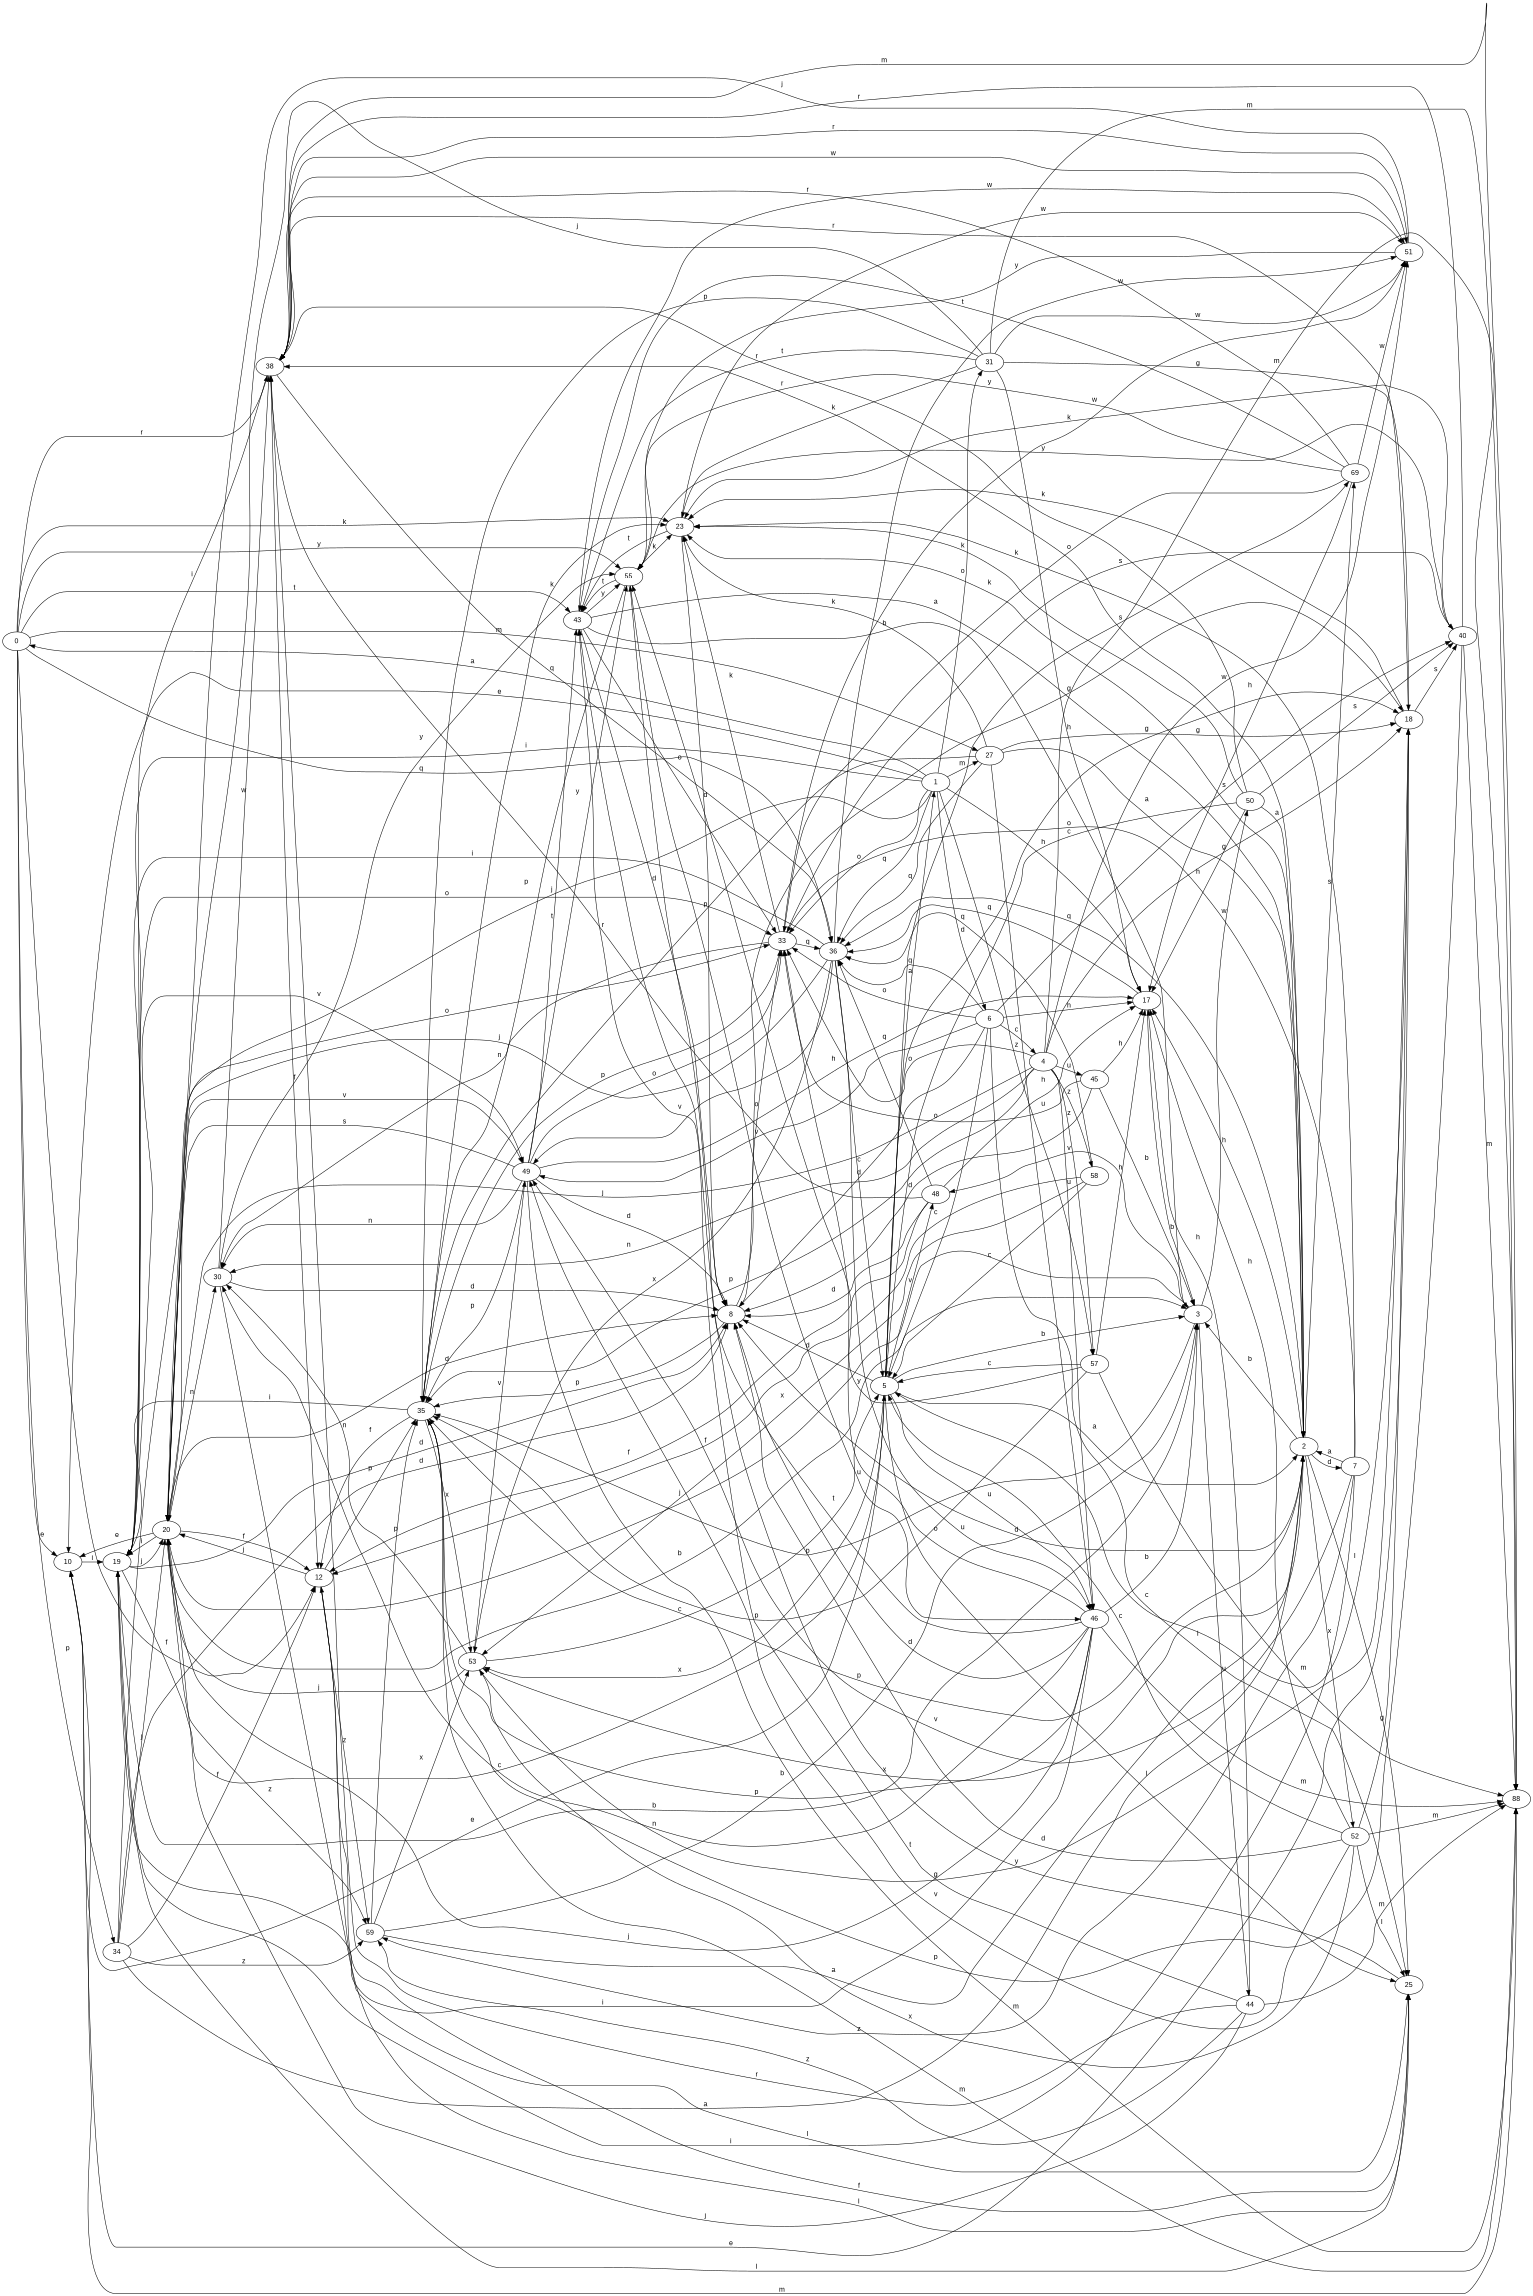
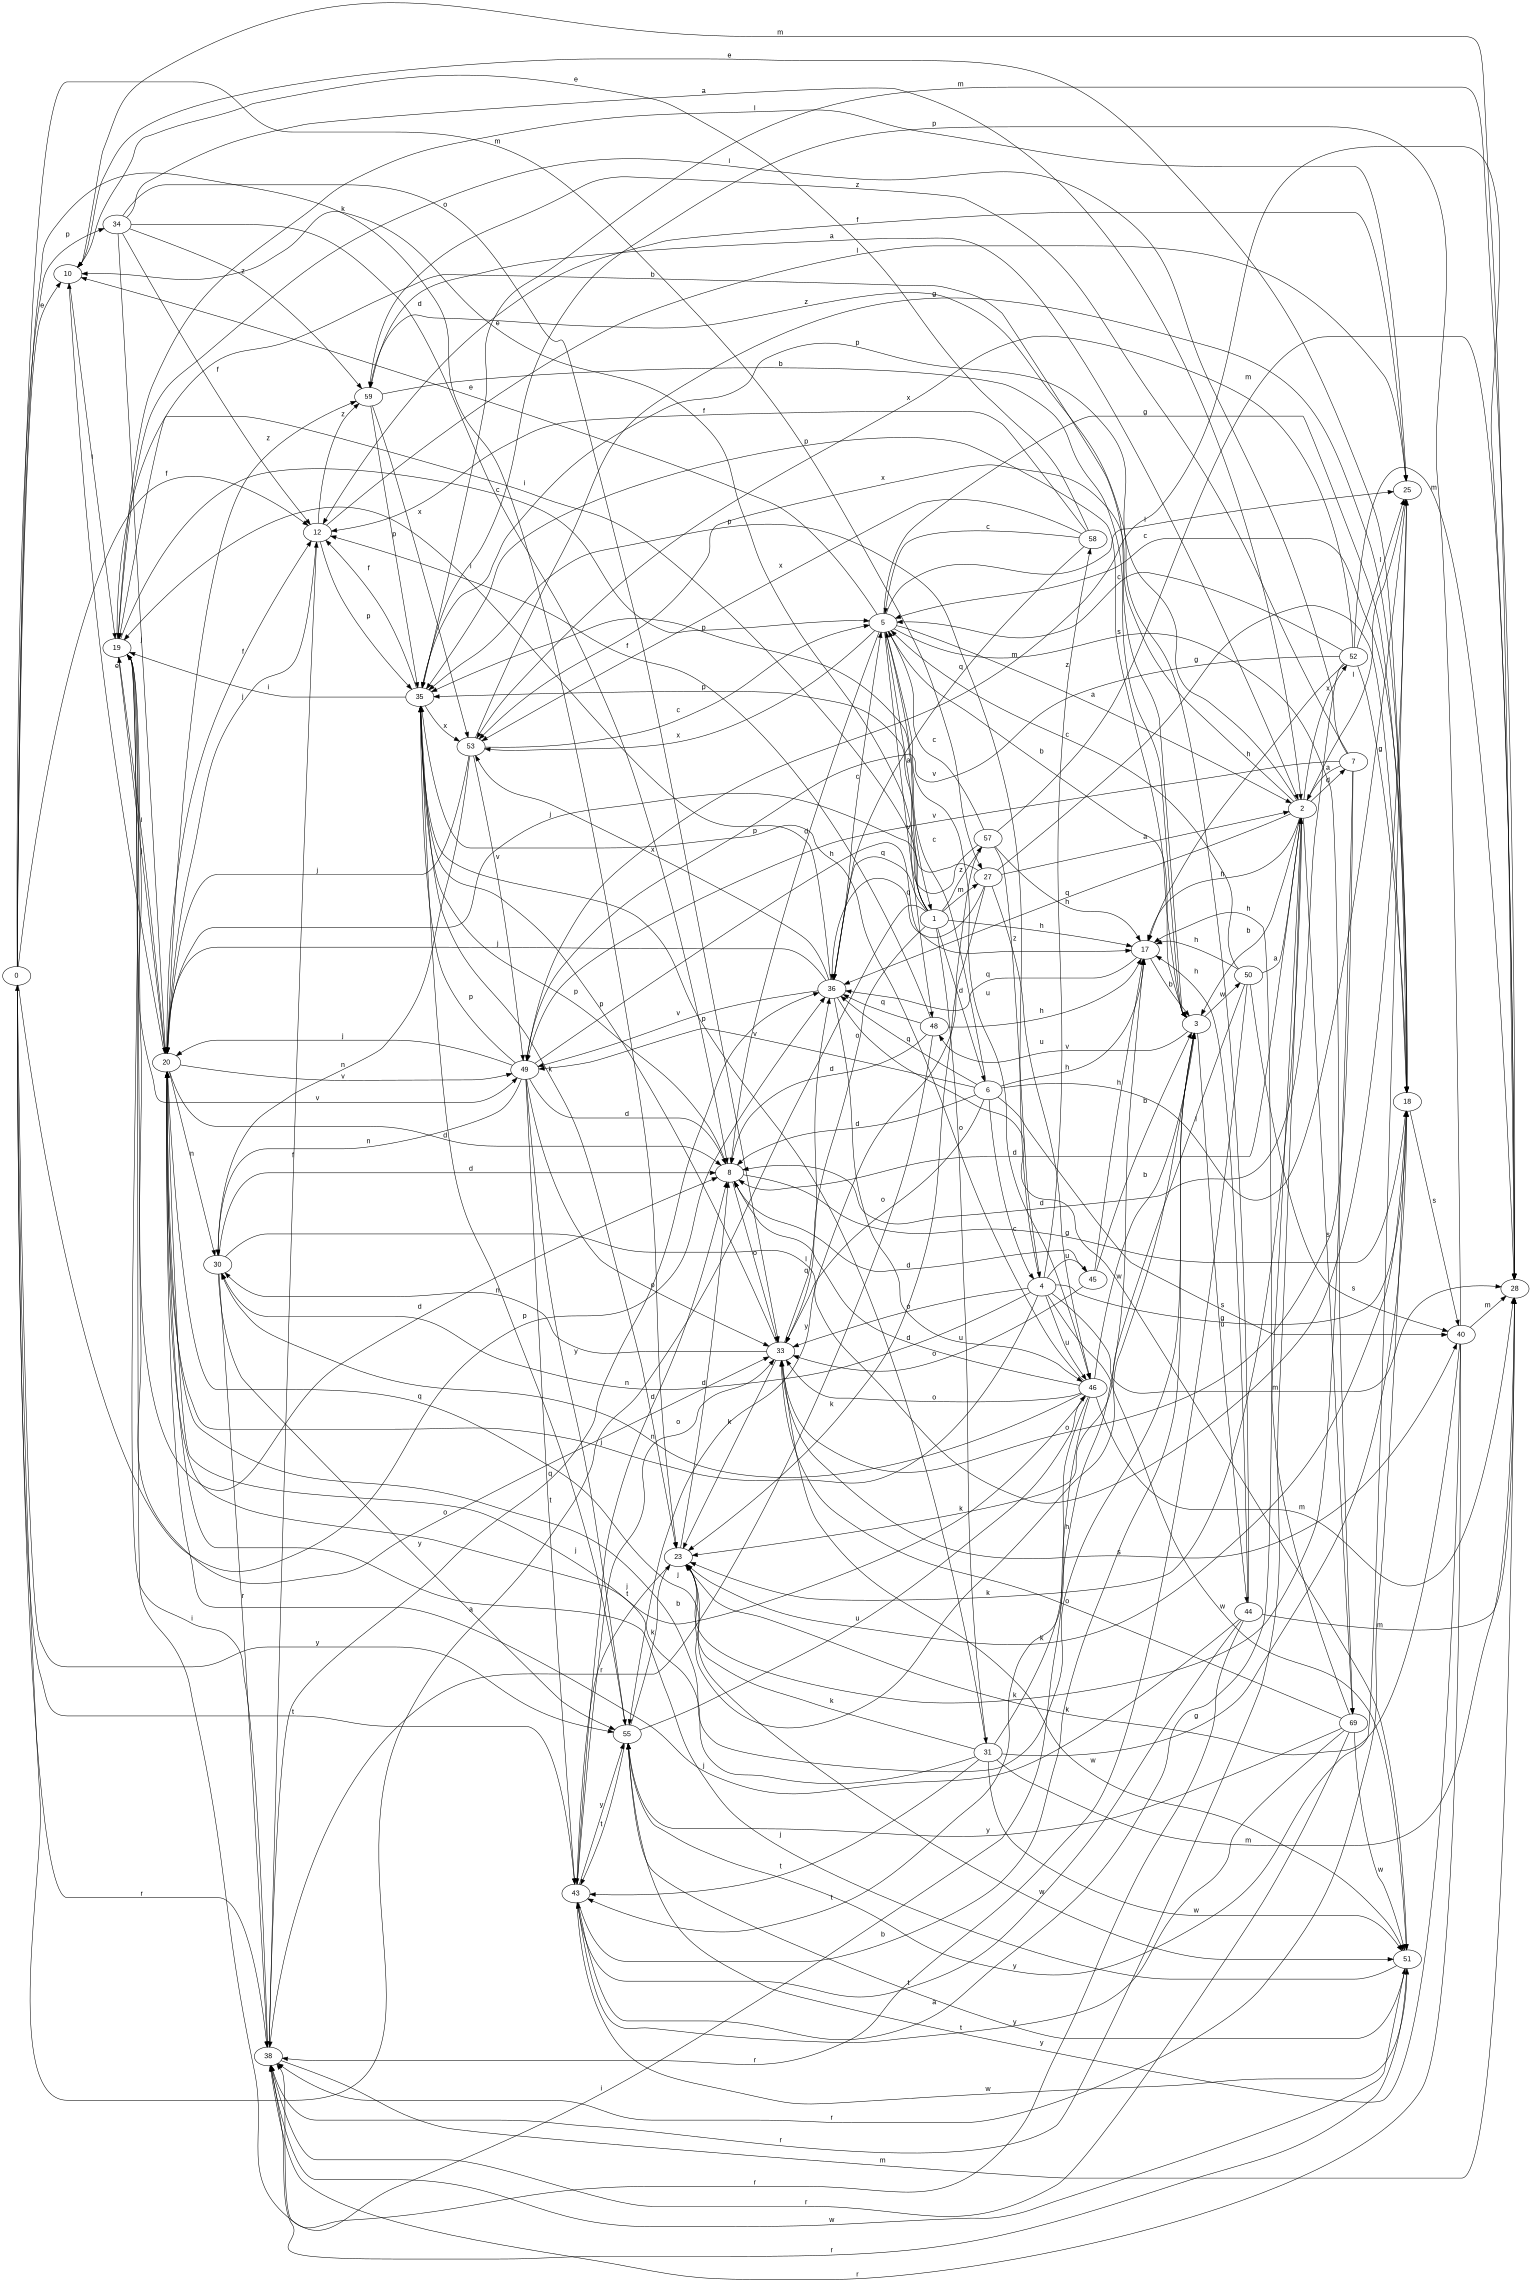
none -> (635, 95)
(244, 790) -> (243, 1596)
(345, 1121) -> (343, 1036)
(1080, 1208) -> (1017, 1016)
(1517, 1799) -> (1515, 1289)
